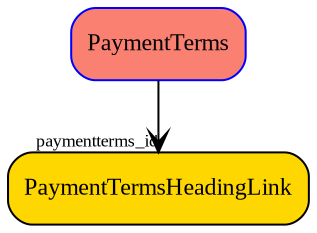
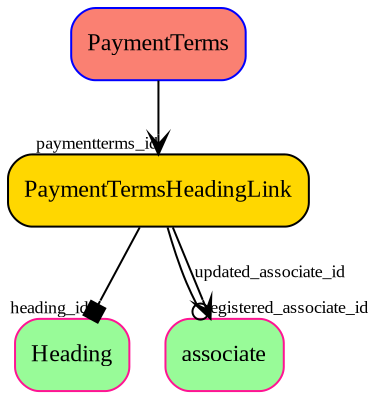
none -> (72, 355)
none -> (225, 355)
